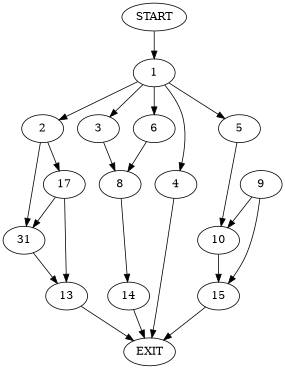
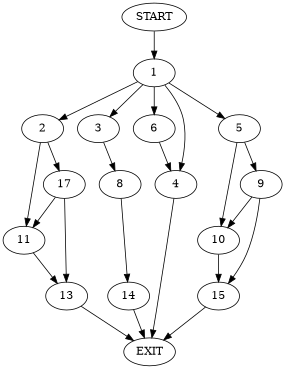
(139, 153) -> (164, 153)
none -> (249, 153)
(24, 240) -> (24, 240)
